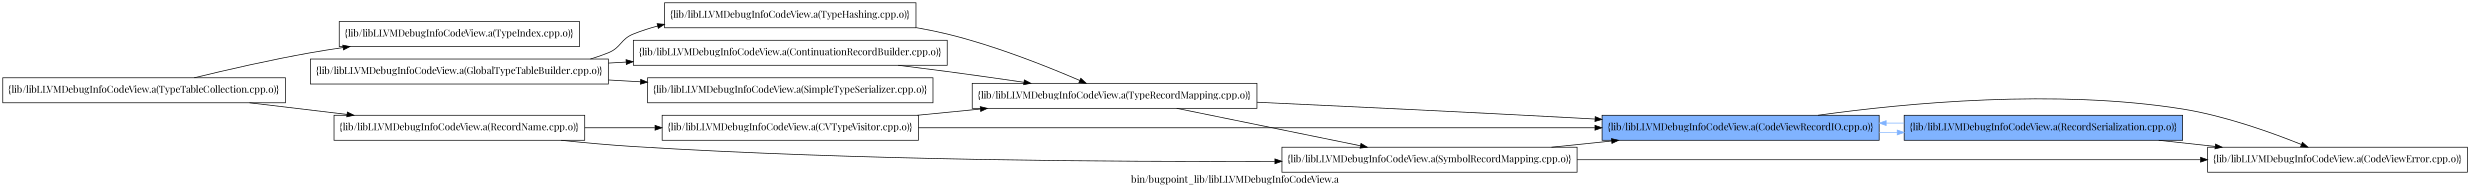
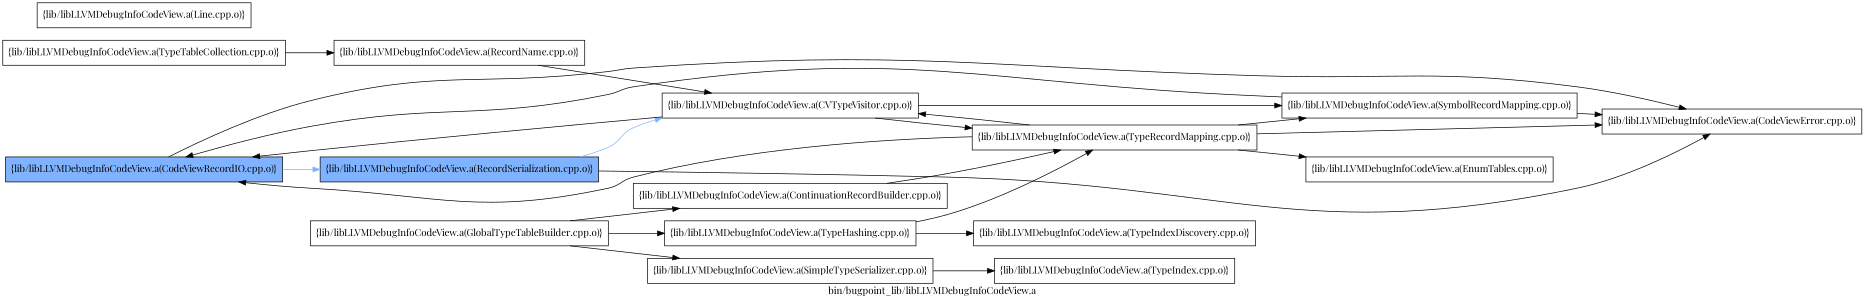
none -> (144, 15)
(268, 61) -> (960, 271)
none -> (978, 119)
(1895, 123) -> (619, 140)
none -> (1426, 129)
(918, 158) -> (1097, 106)
none -> (1430, 169)
none -> (1115, 233)
